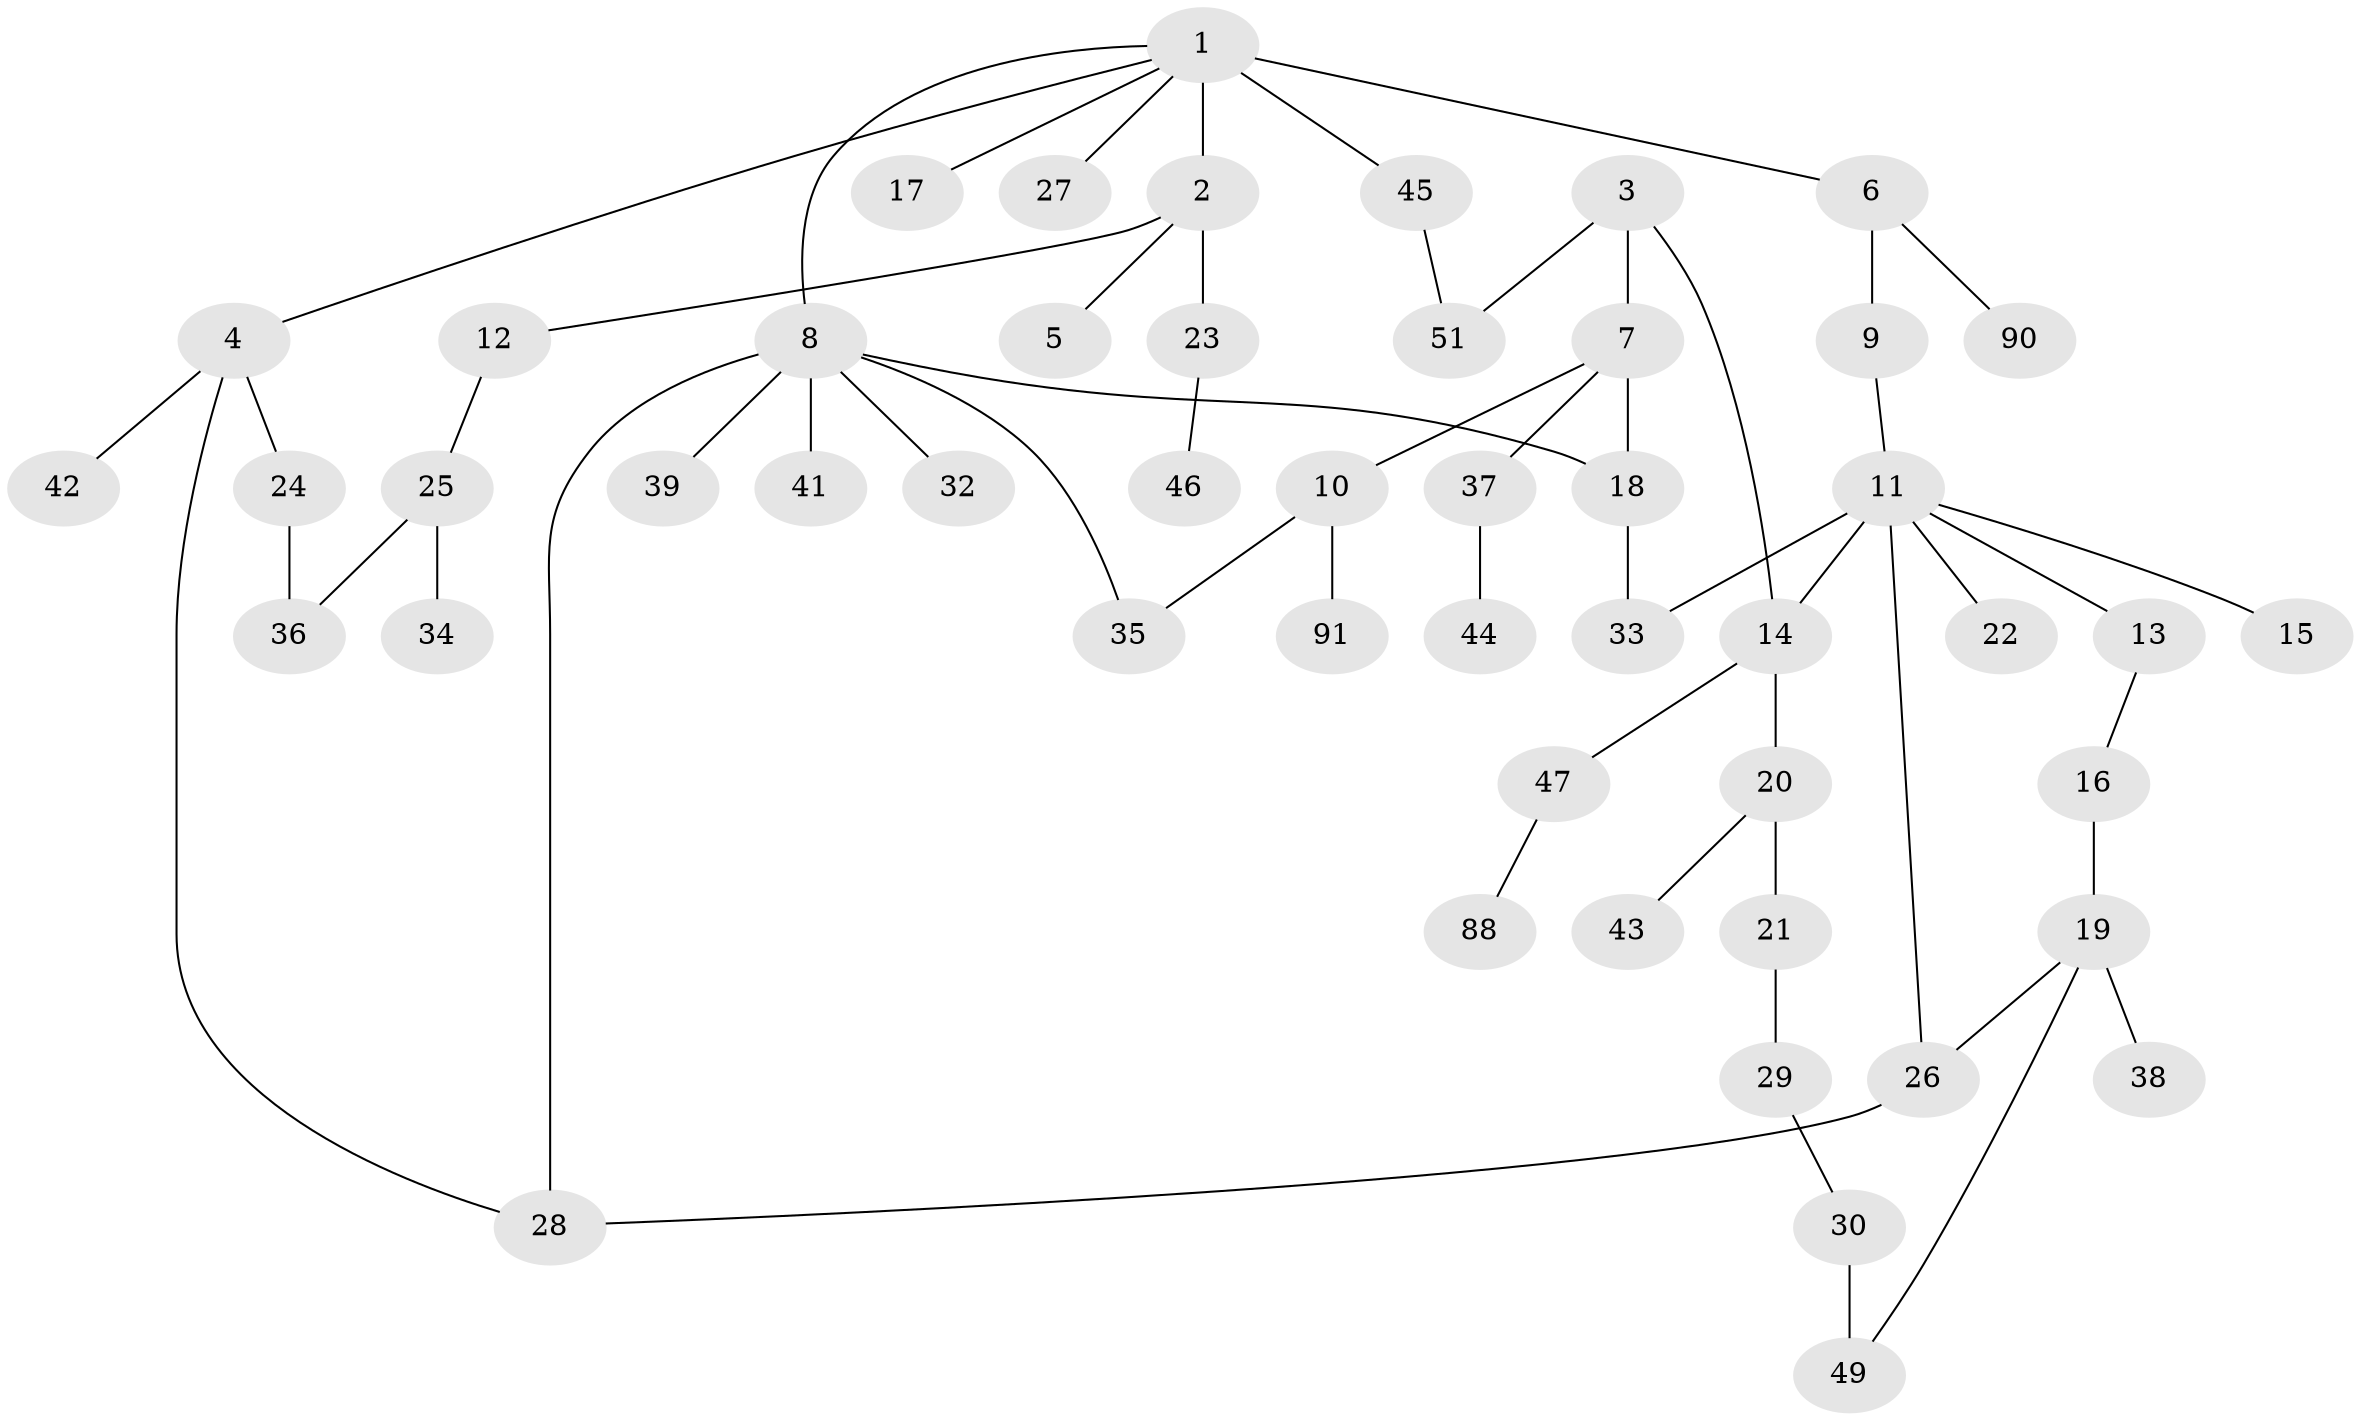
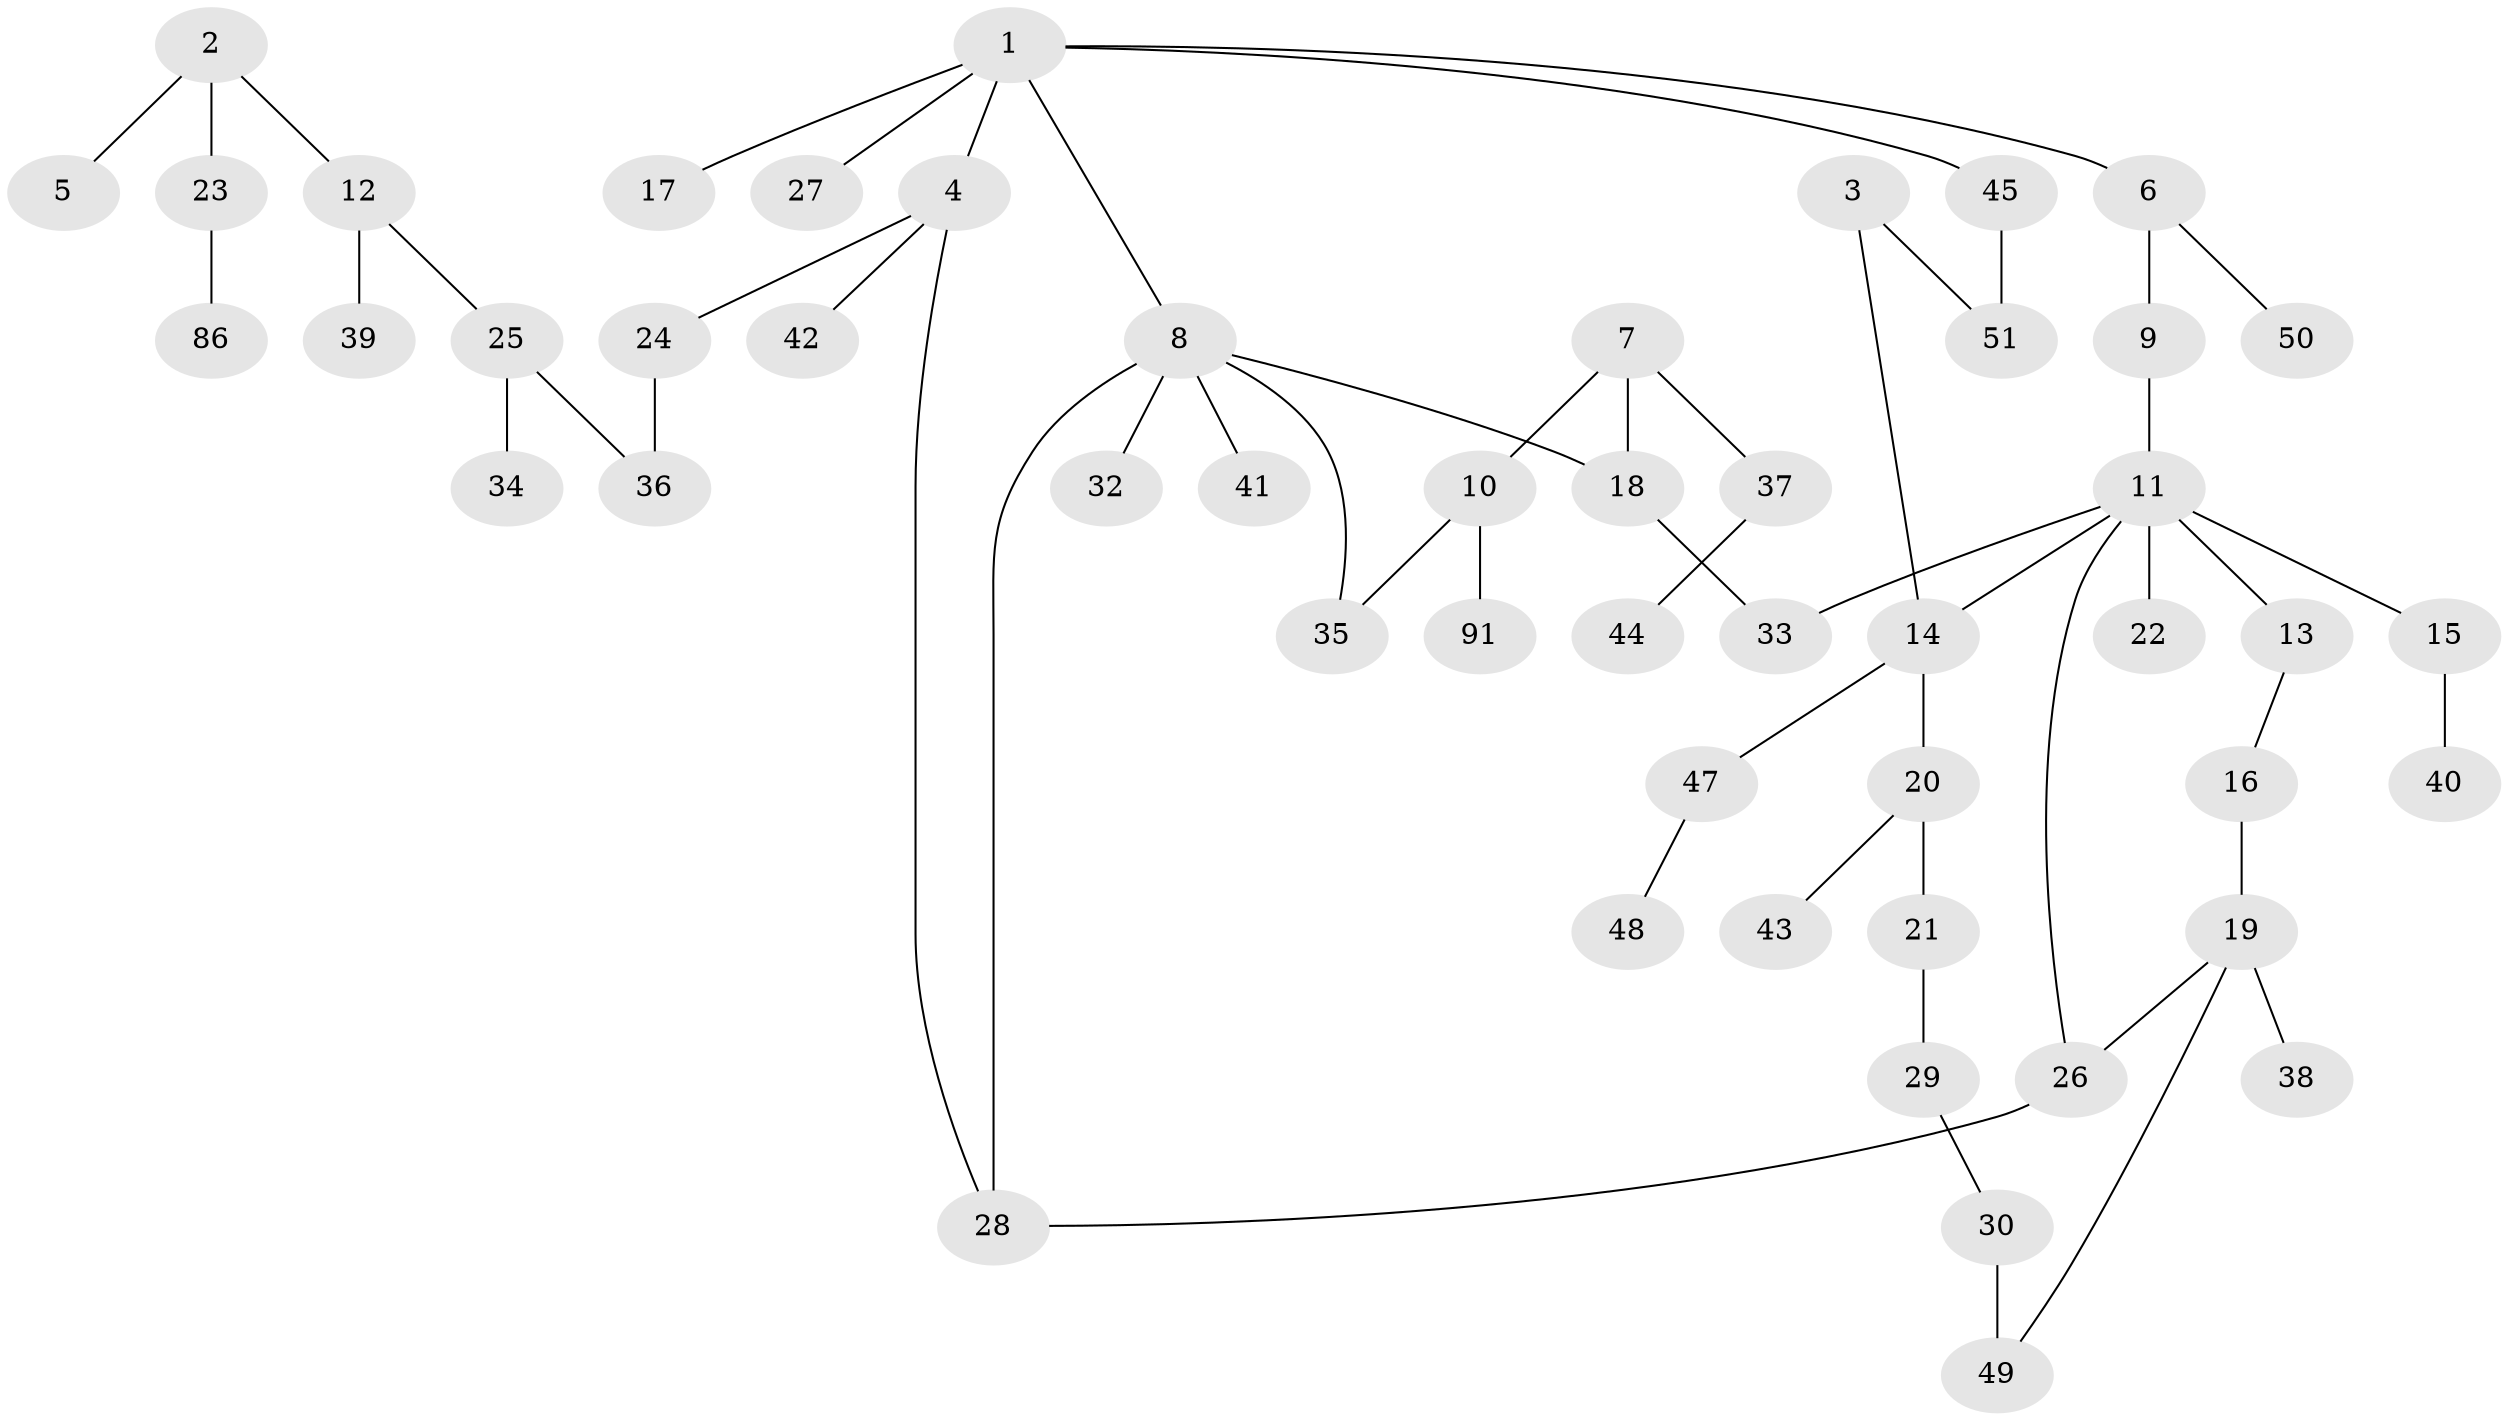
(1203, 119) -> none
(1628, 267) -> none
(2020, 341) -> (2297, 341)
(737, 414) -> (359, 267)
(1184, 489) -> (211, 341)
none -> (2445, 784)
(1480, 932) -> (1628, 932)
